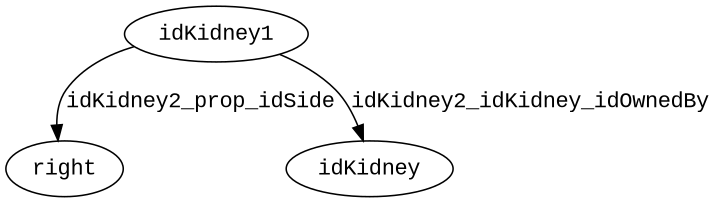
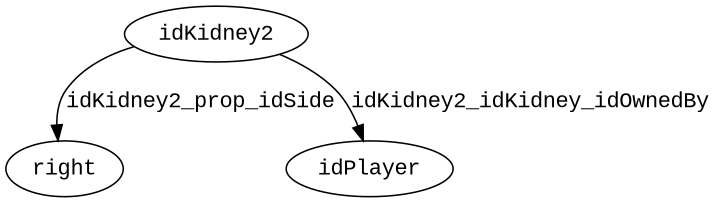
(216, 34) -> (216, 34)
(370, 169) -> (370, 169)
